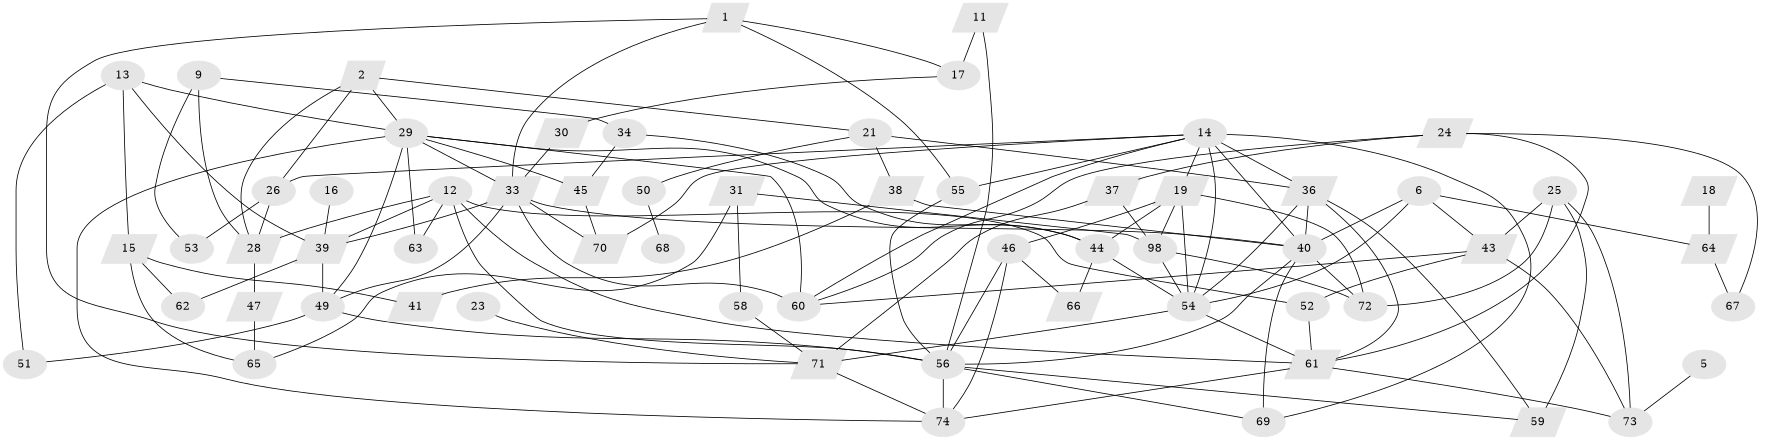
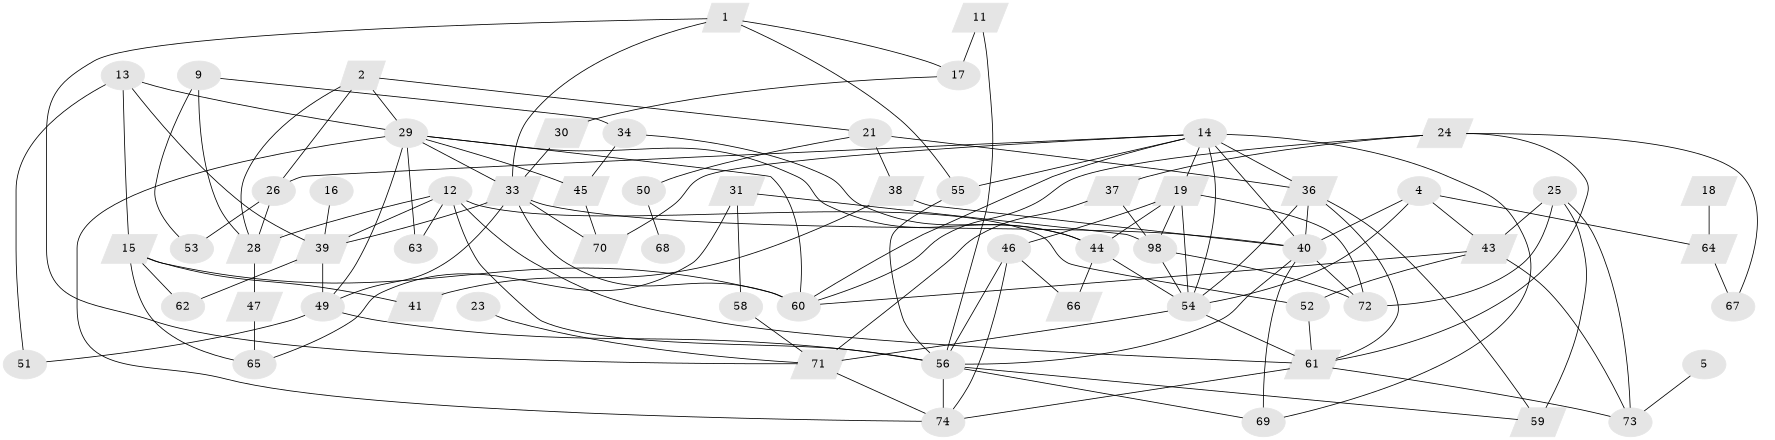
(1419, 191) -> (1419, 191)
none -> (513, 271)
